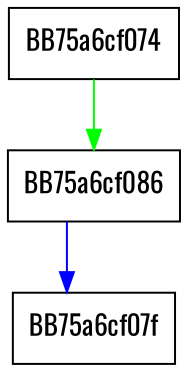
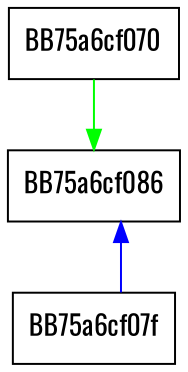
(94, 44) -> (94, 44)
(67, 247) -> (121, 267)
